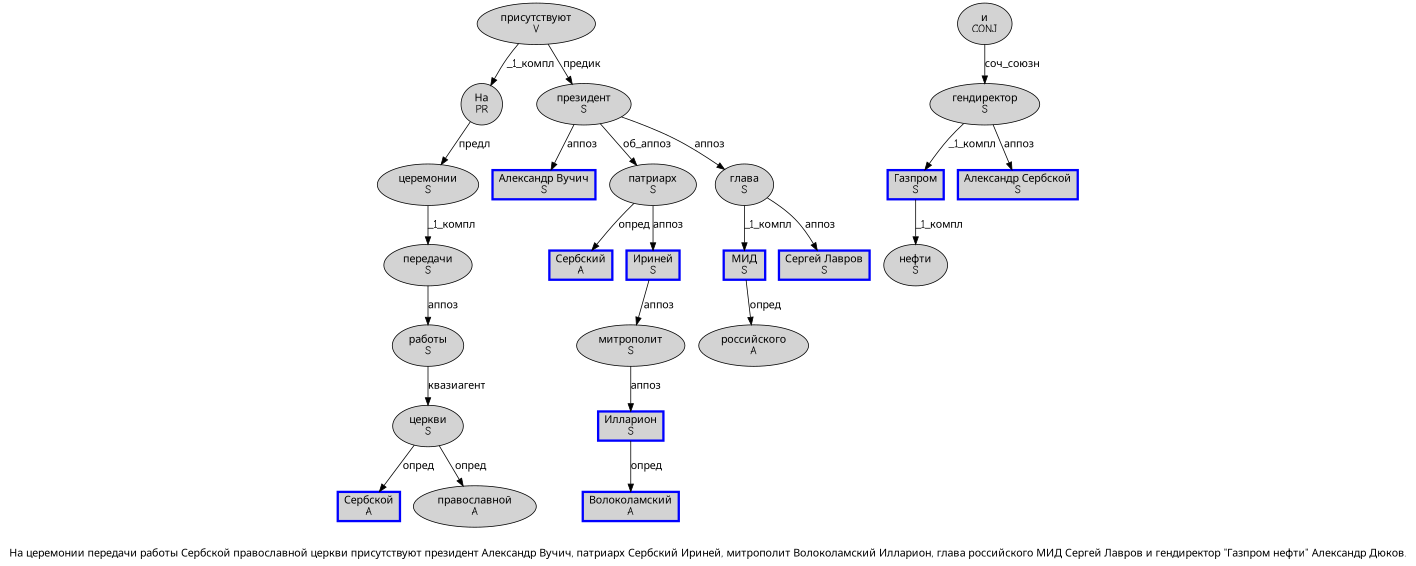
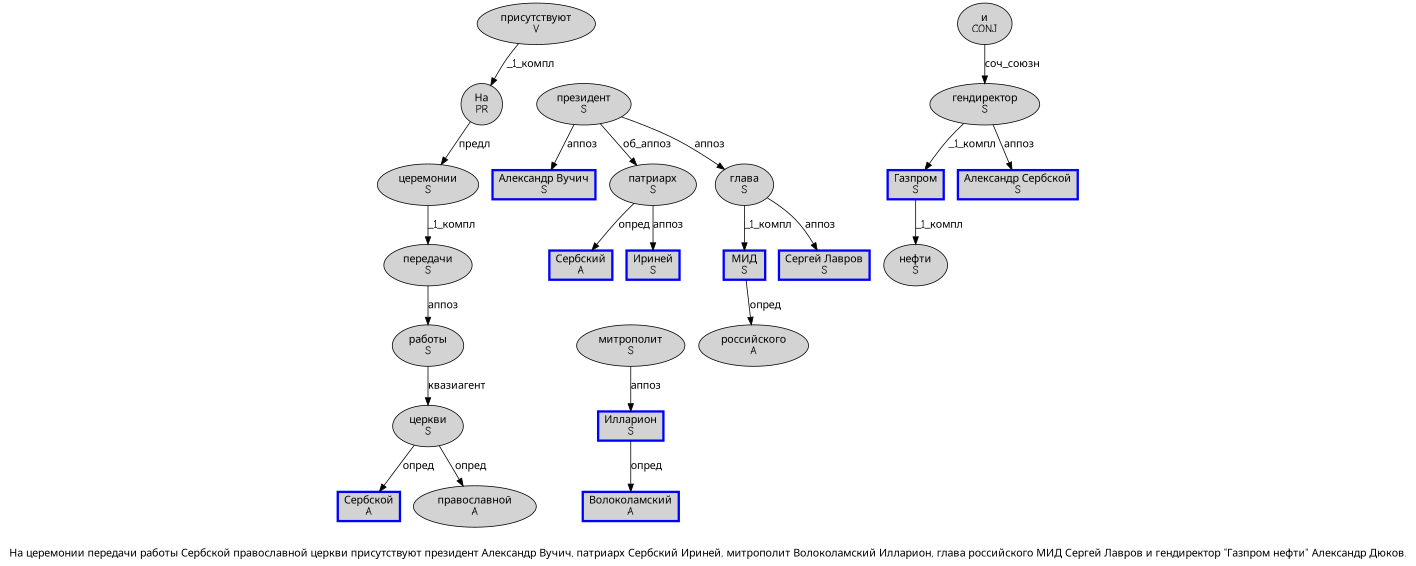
(558, 61) -> none
(644, 299) -> none
